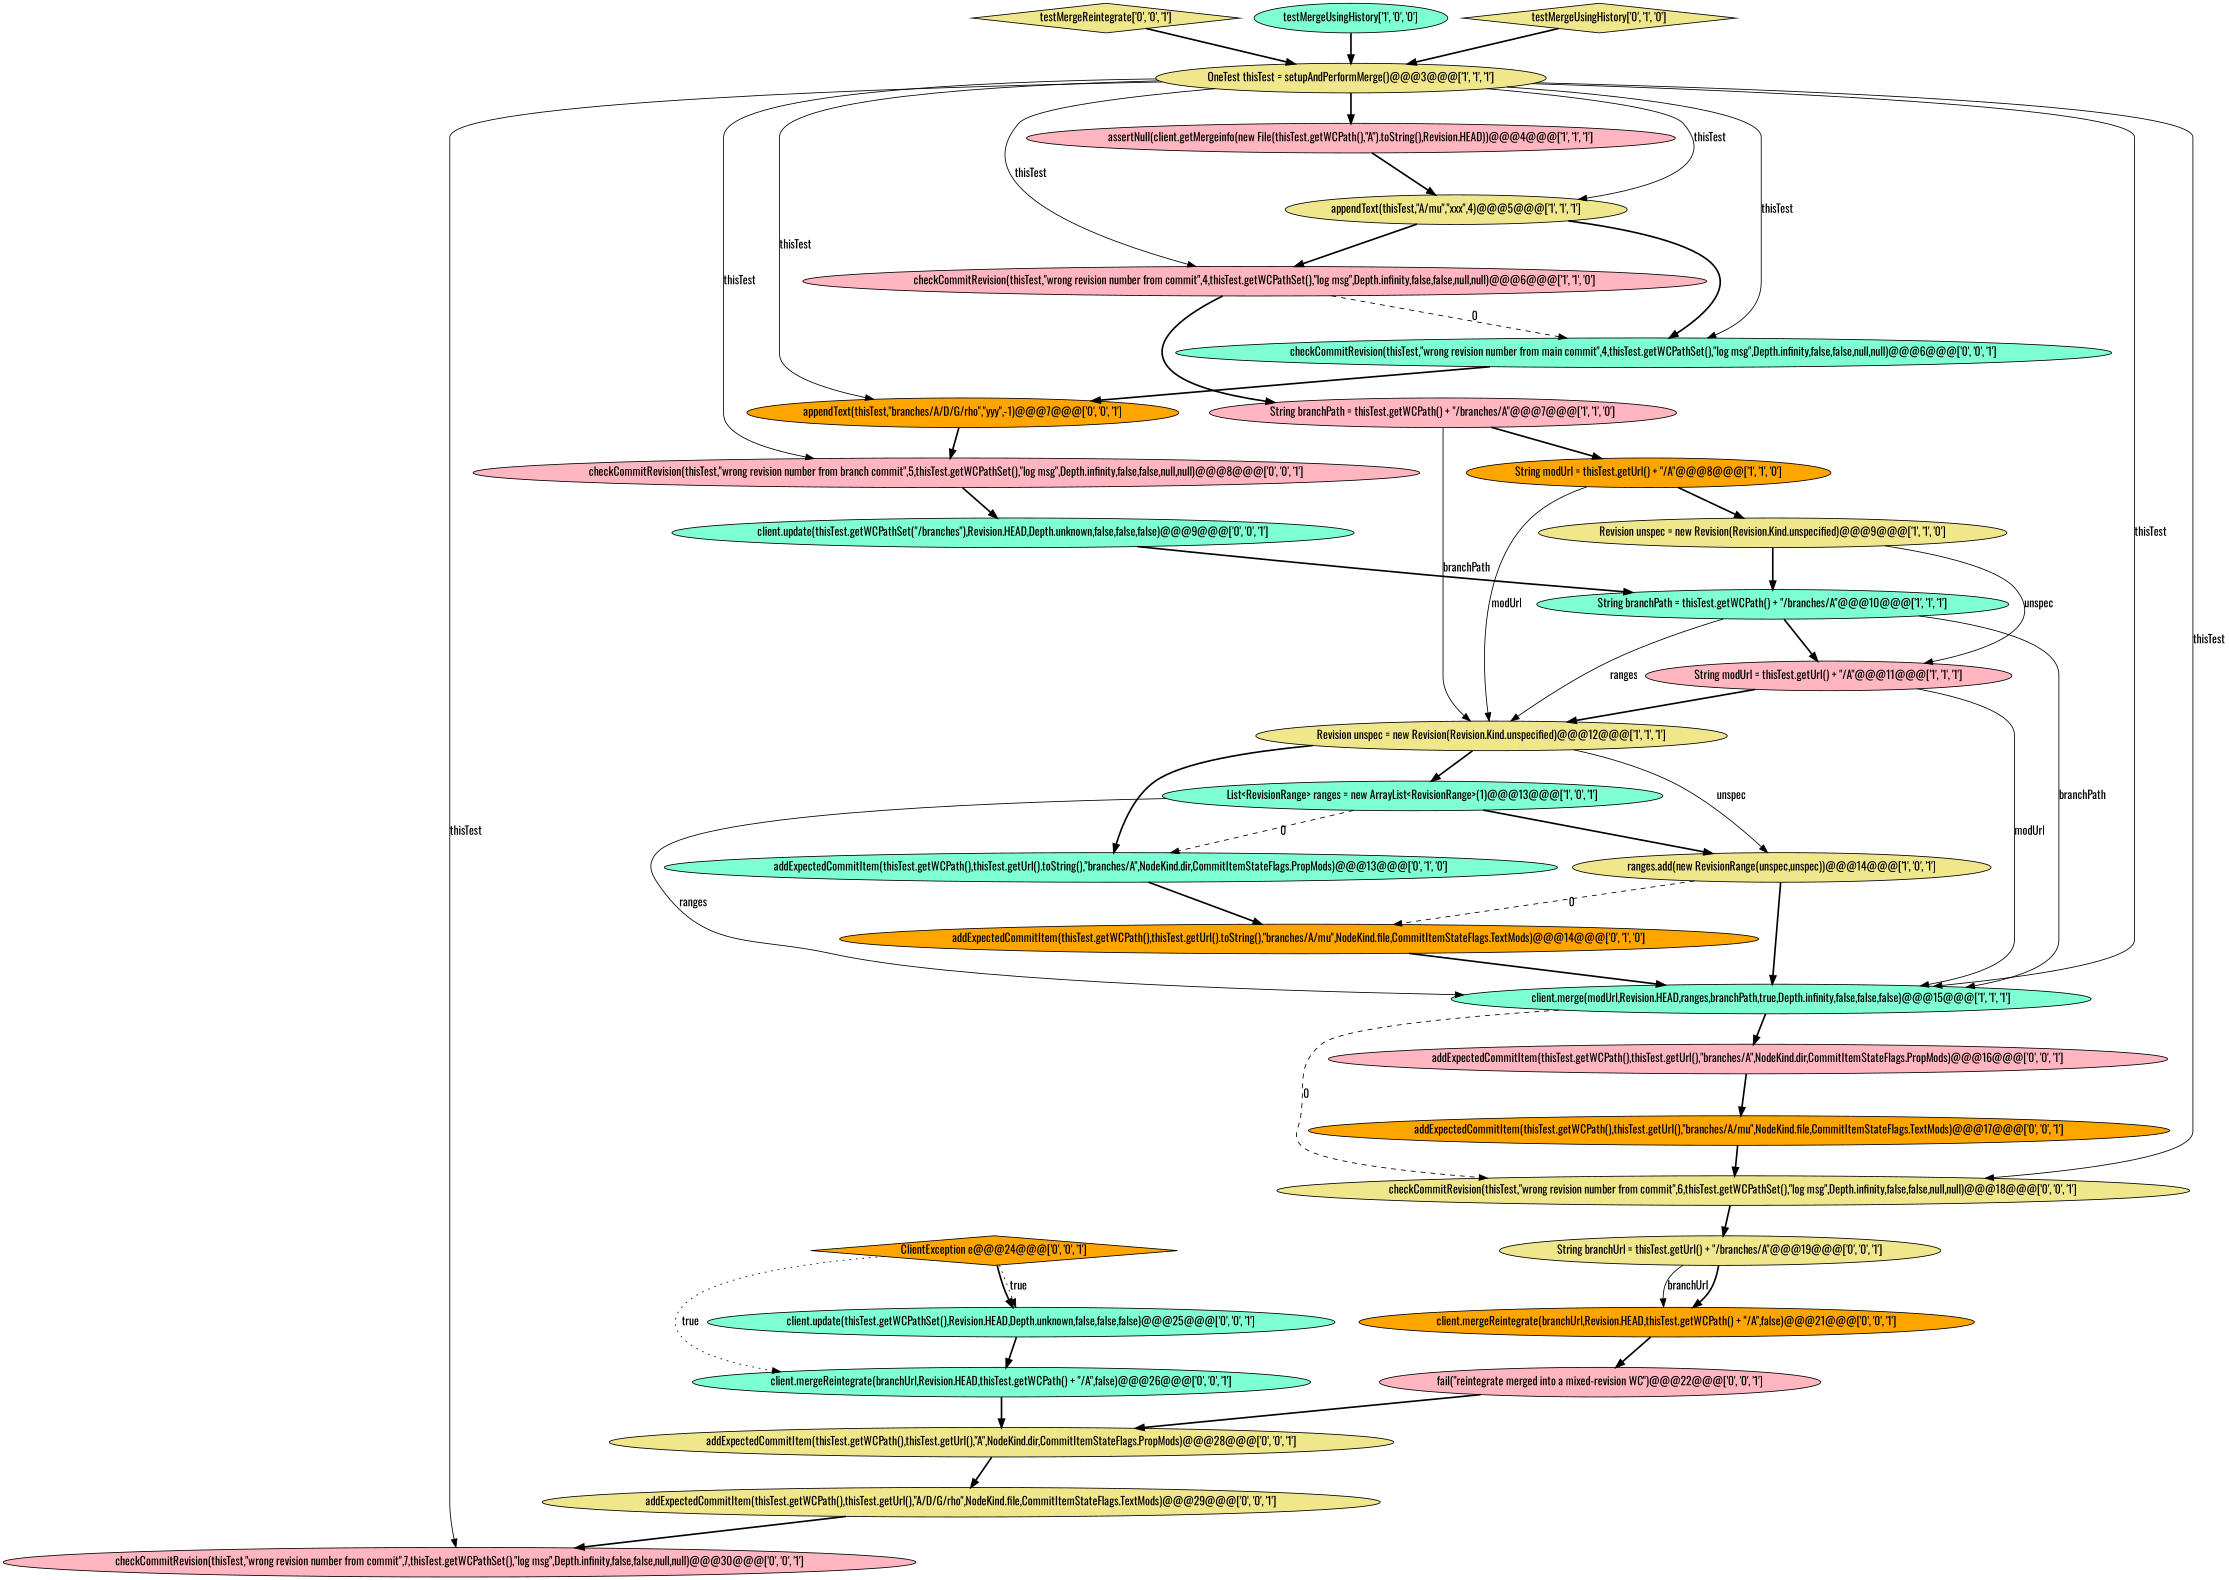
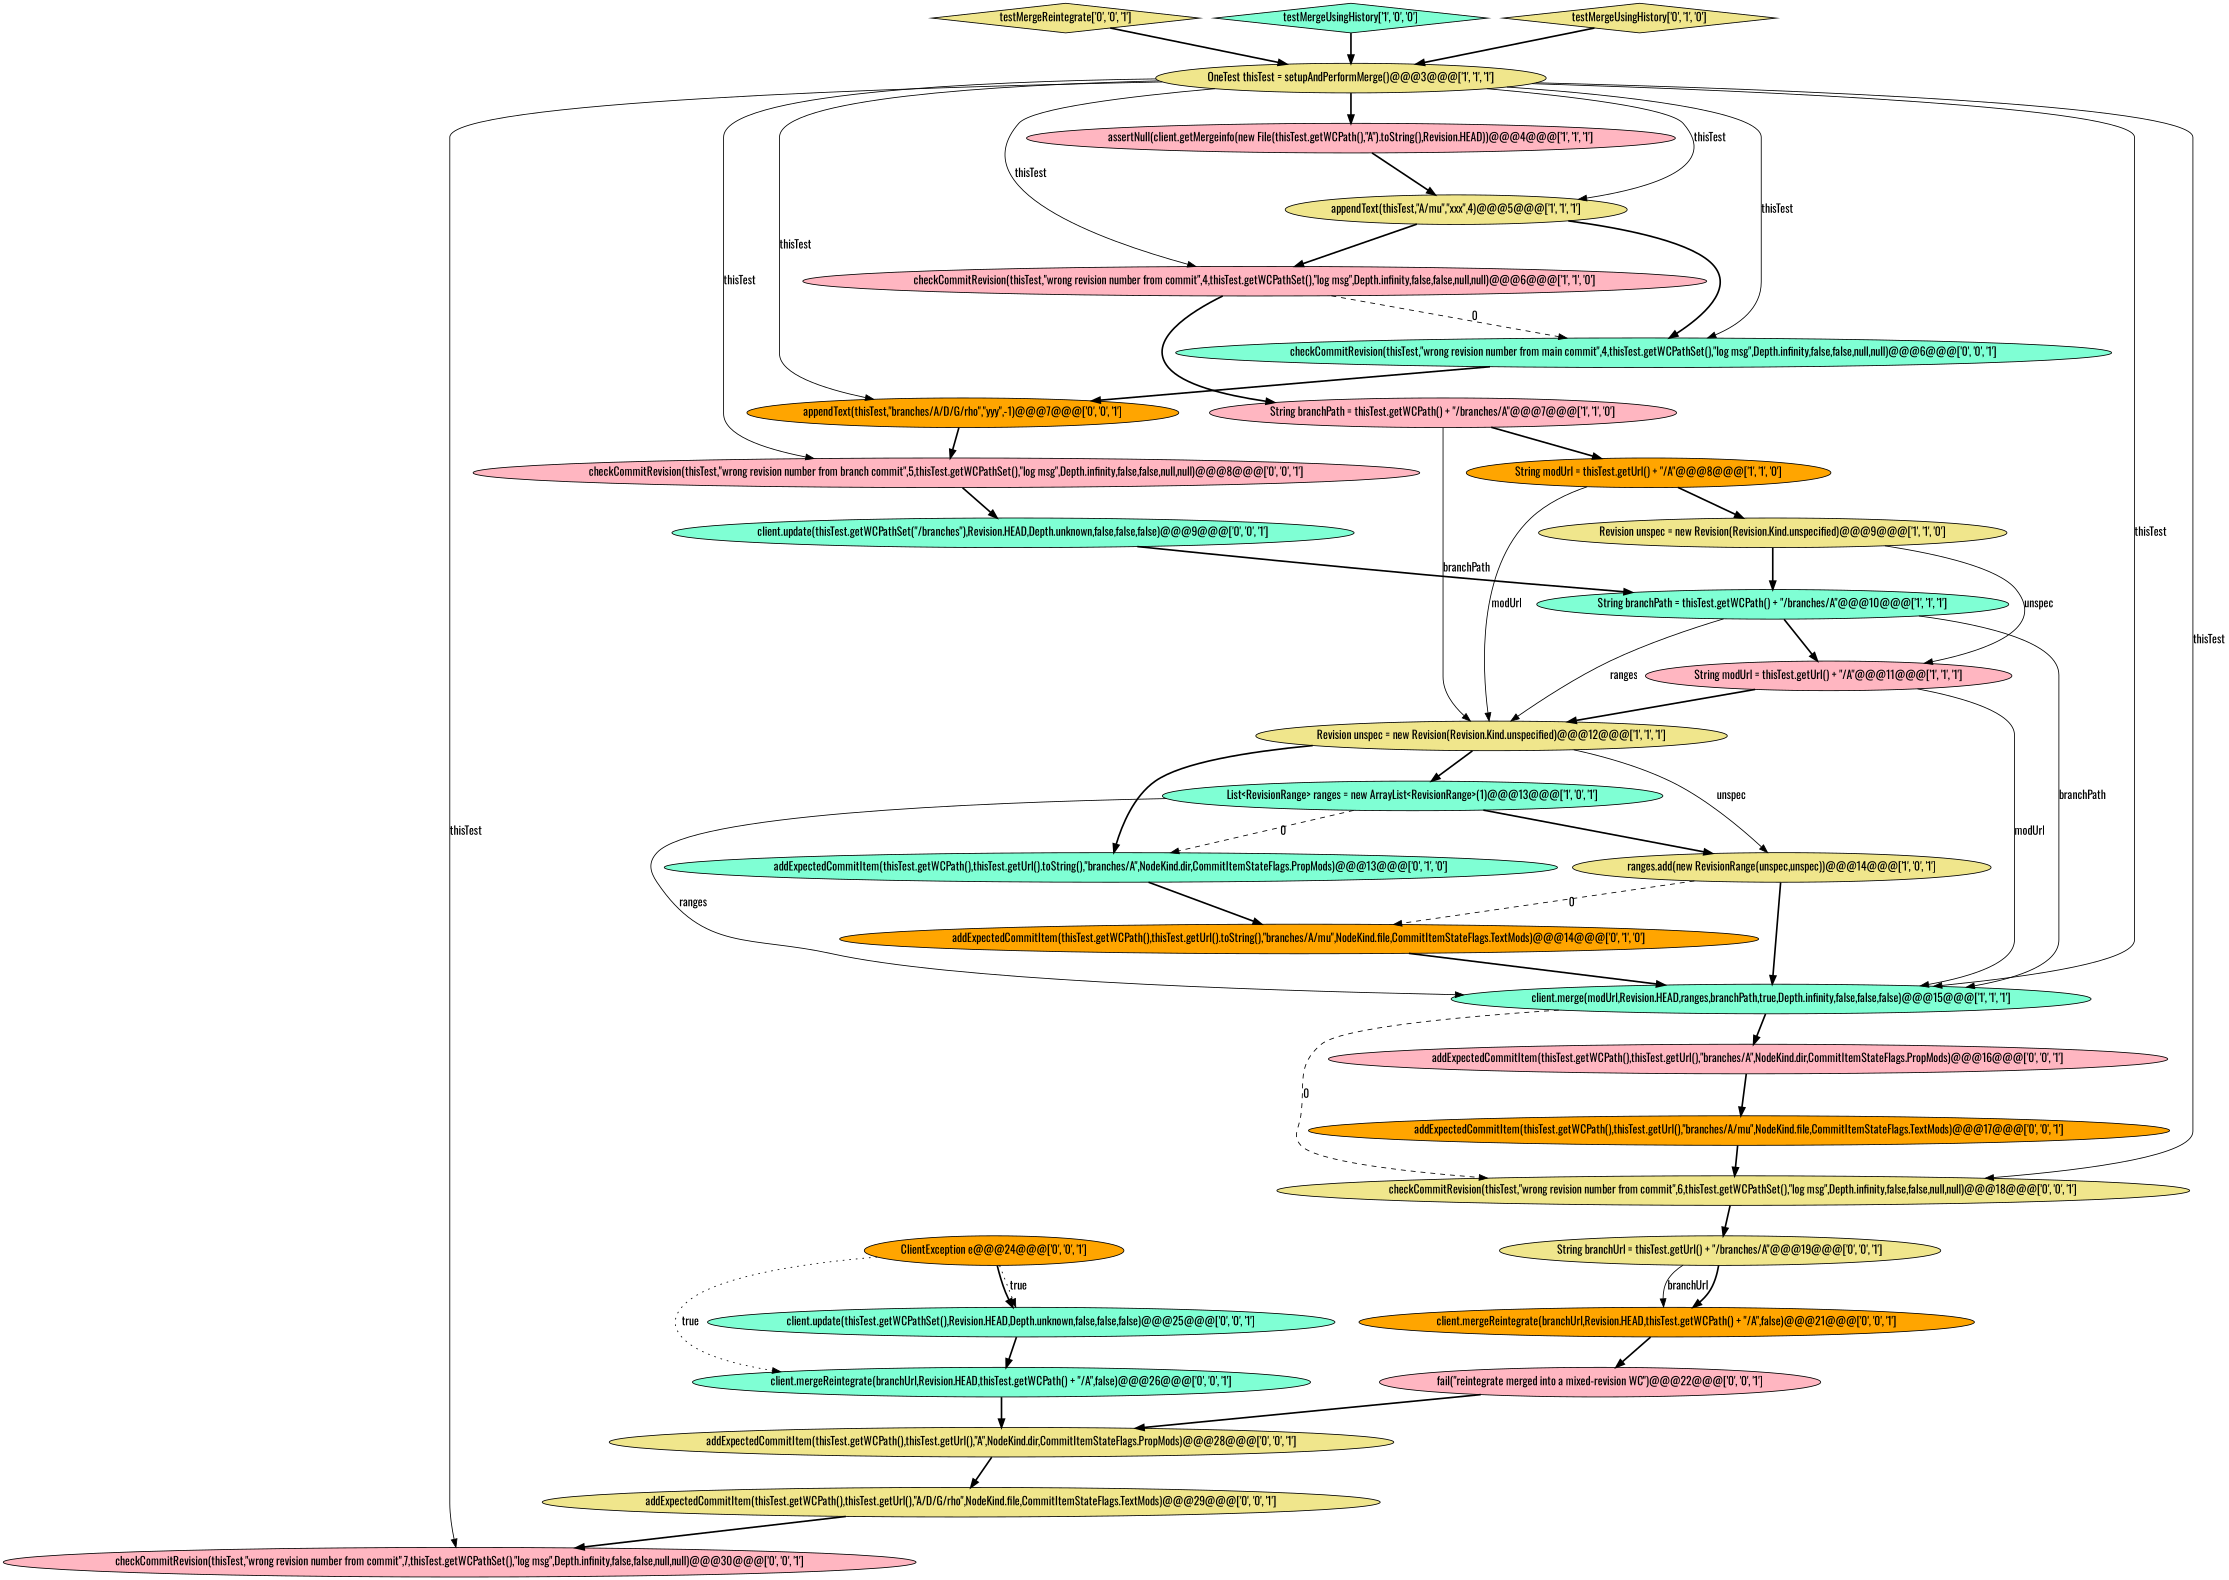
(1351, 18) -> (1351, 18)
(994, 1251) -> (994, 1251)
